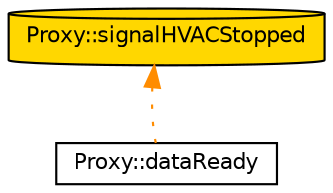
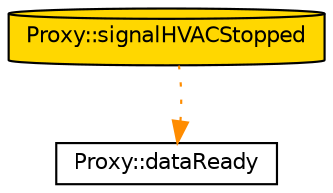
(152, 115) -> (181, 93)
